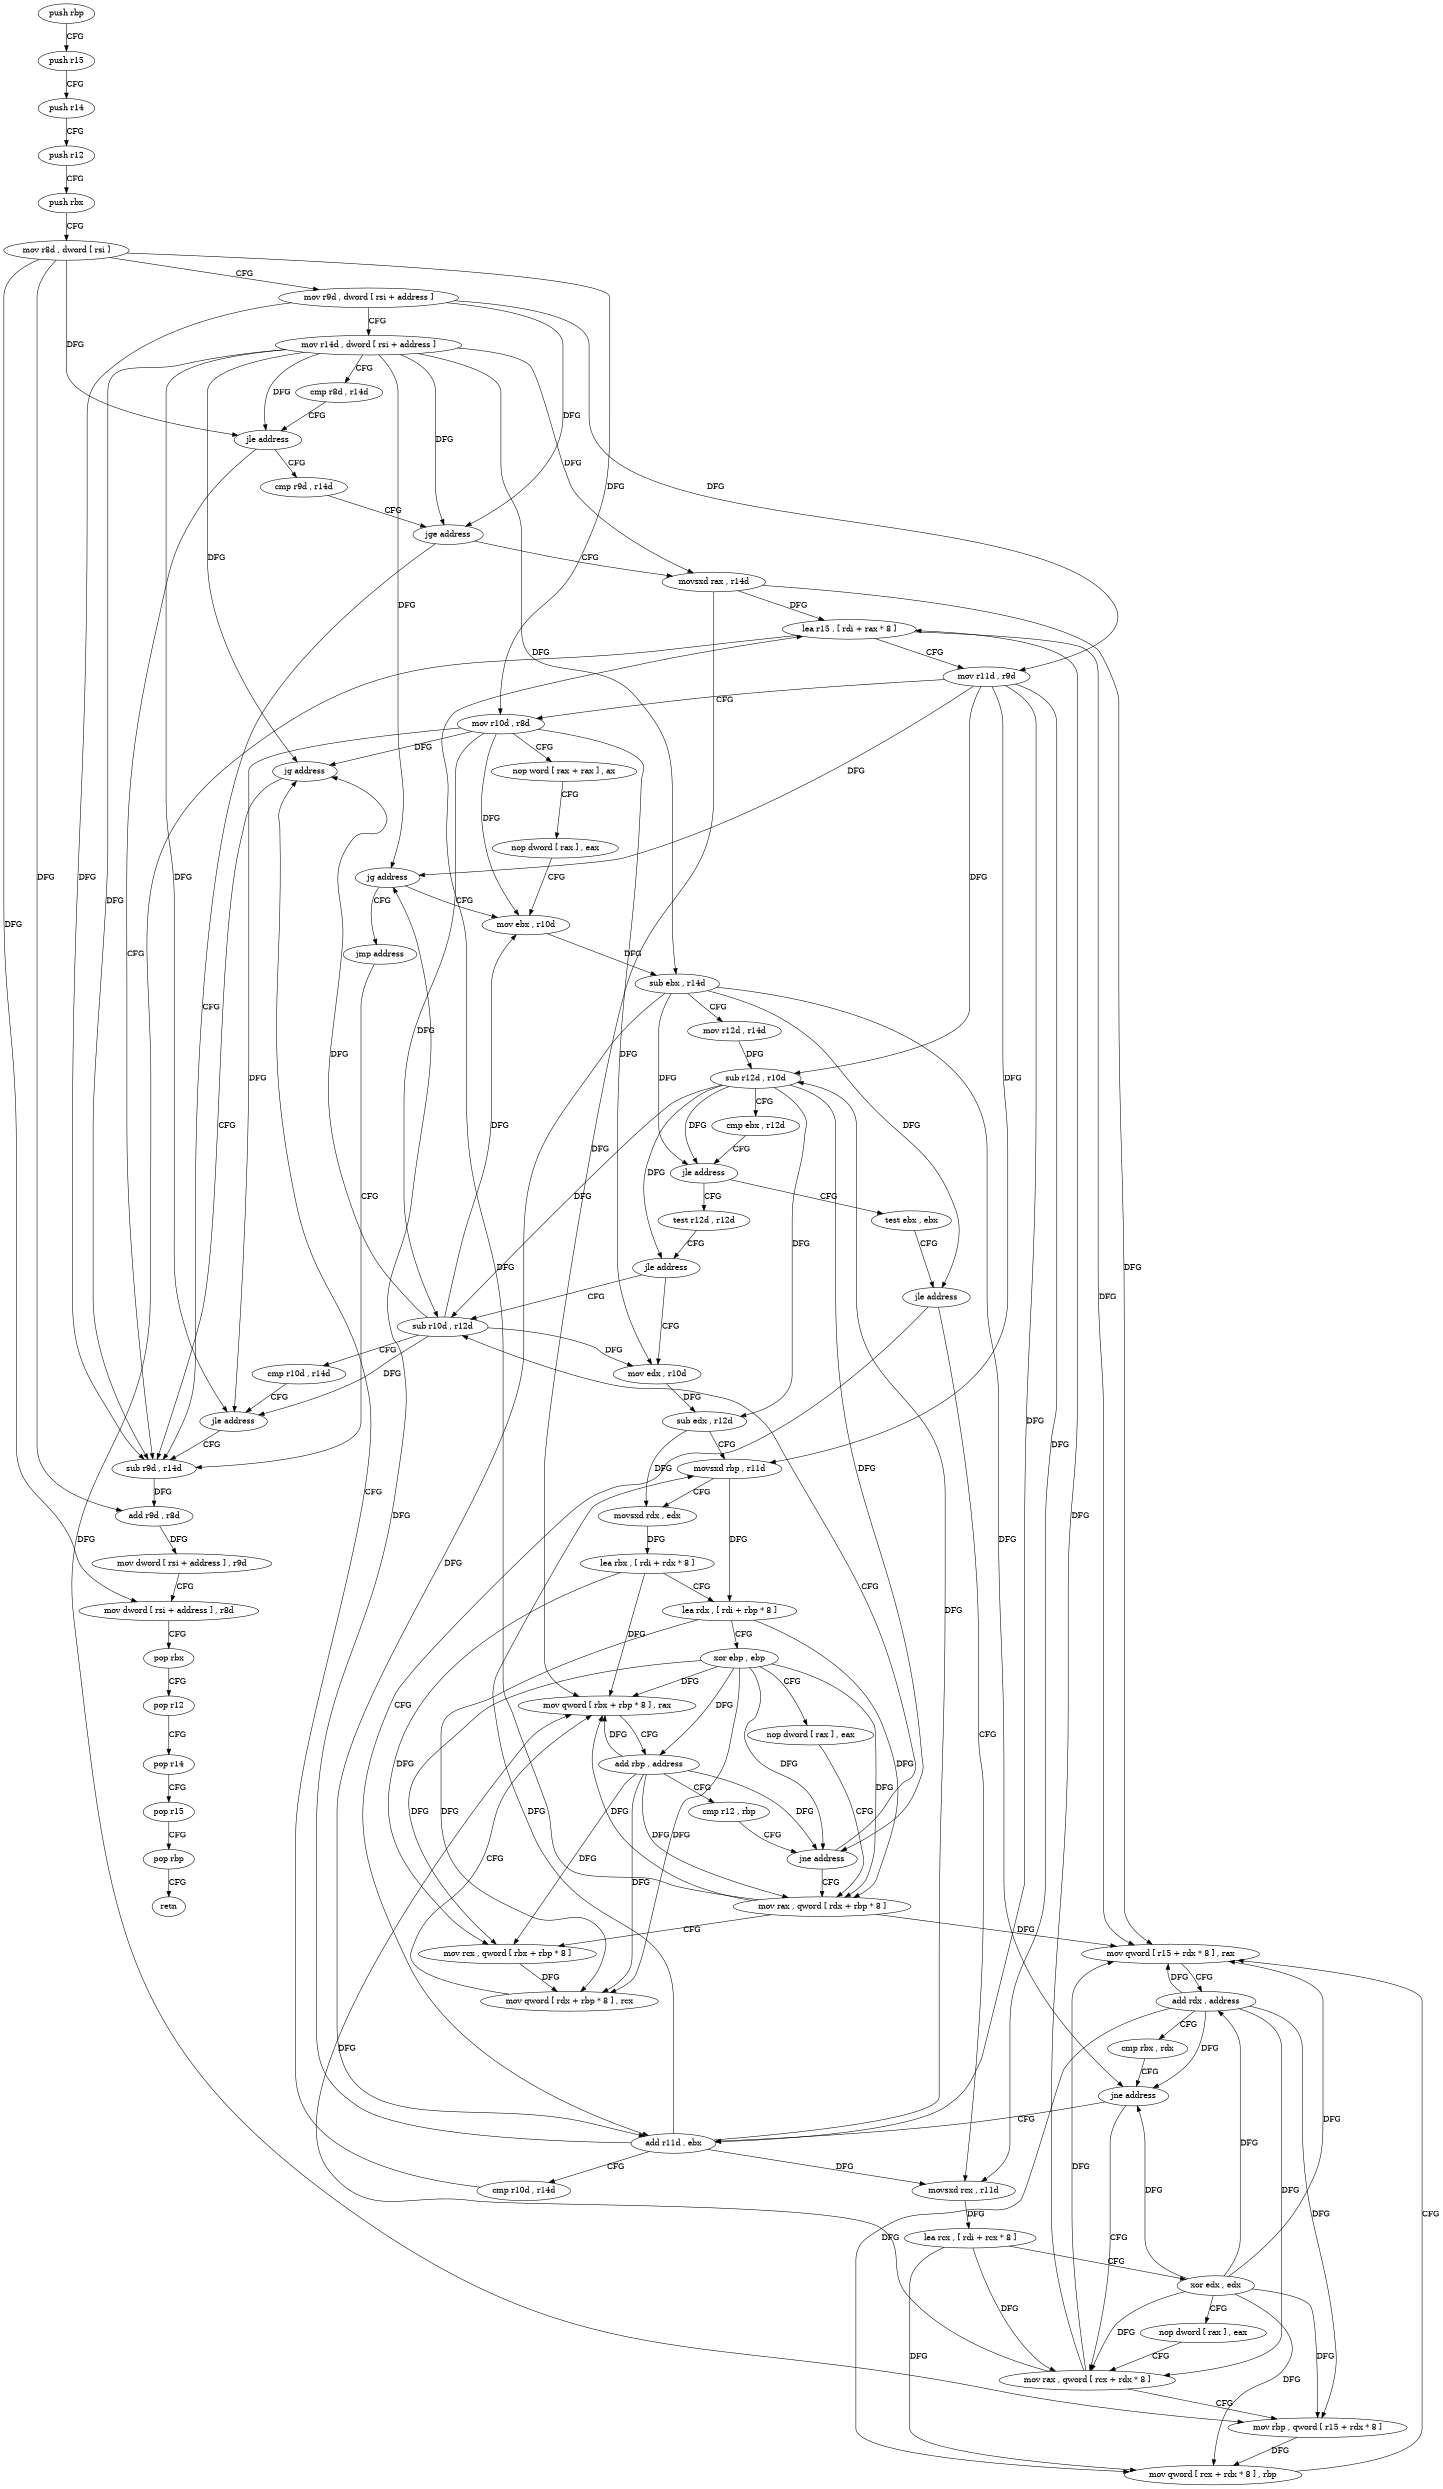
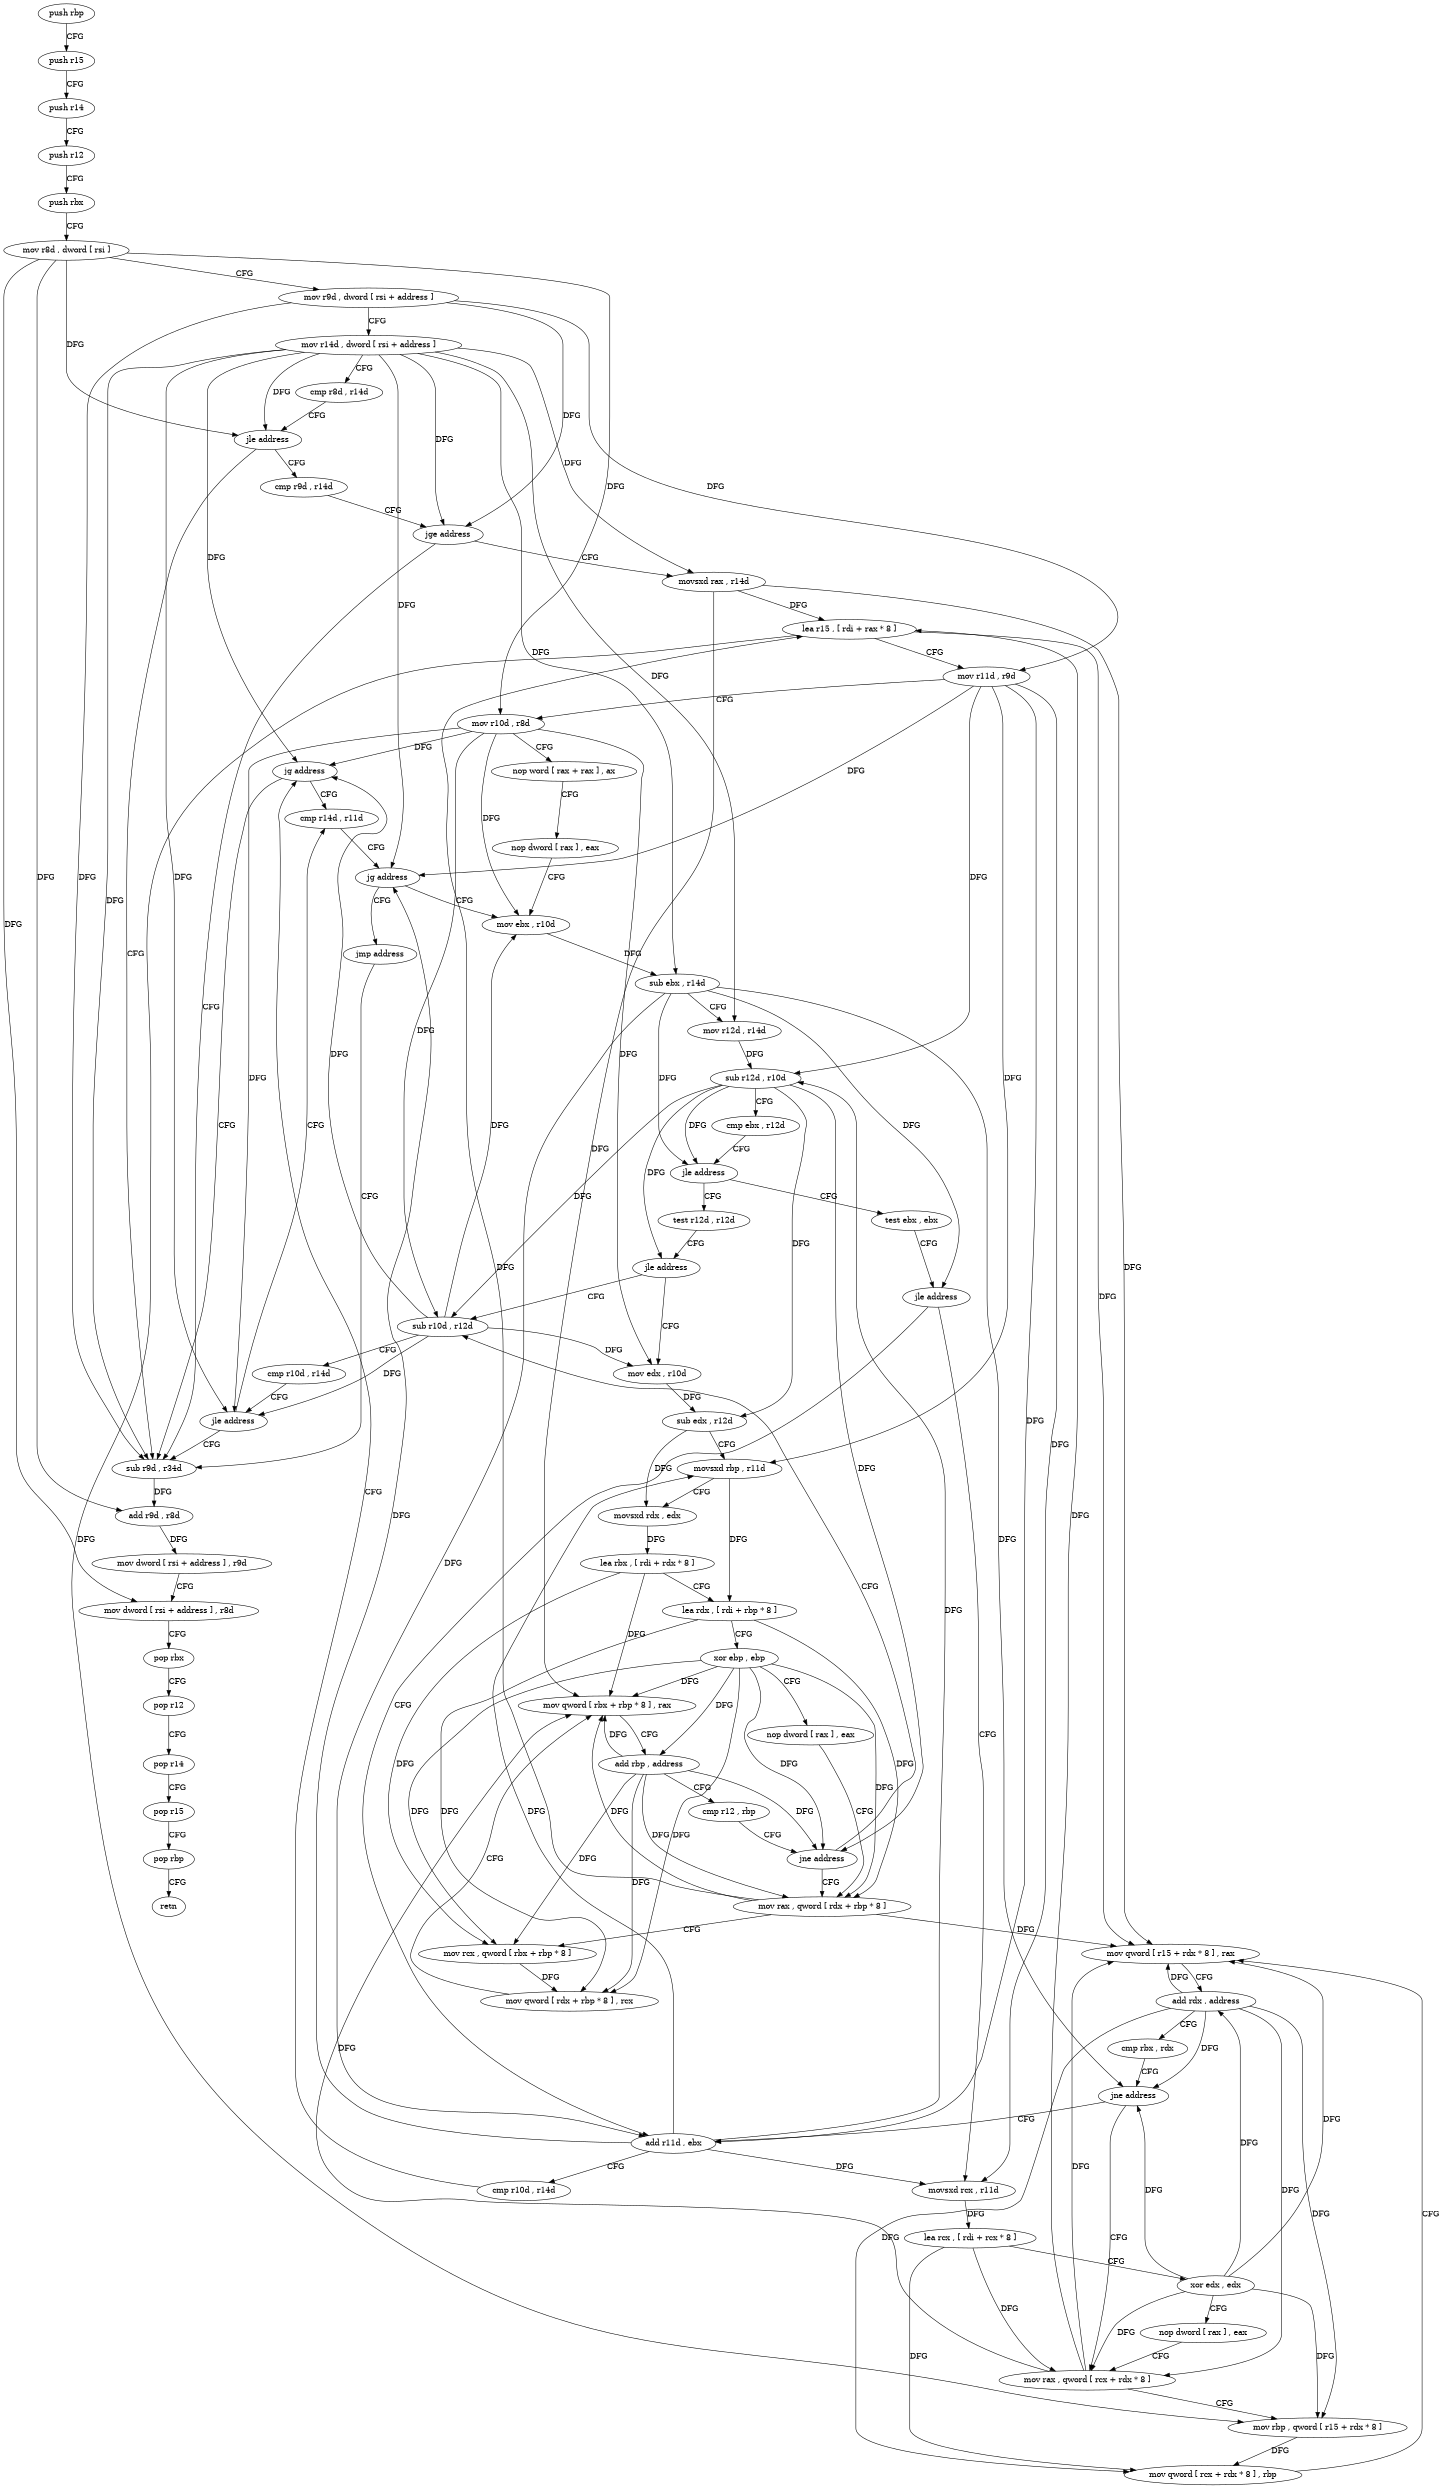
none -> (625, 662)
none -> (332, 819)
(154, 1469) -> (154, 1469)
(1278, 2375) -> none
